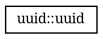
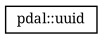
(51, 20) -> (51, 20)
